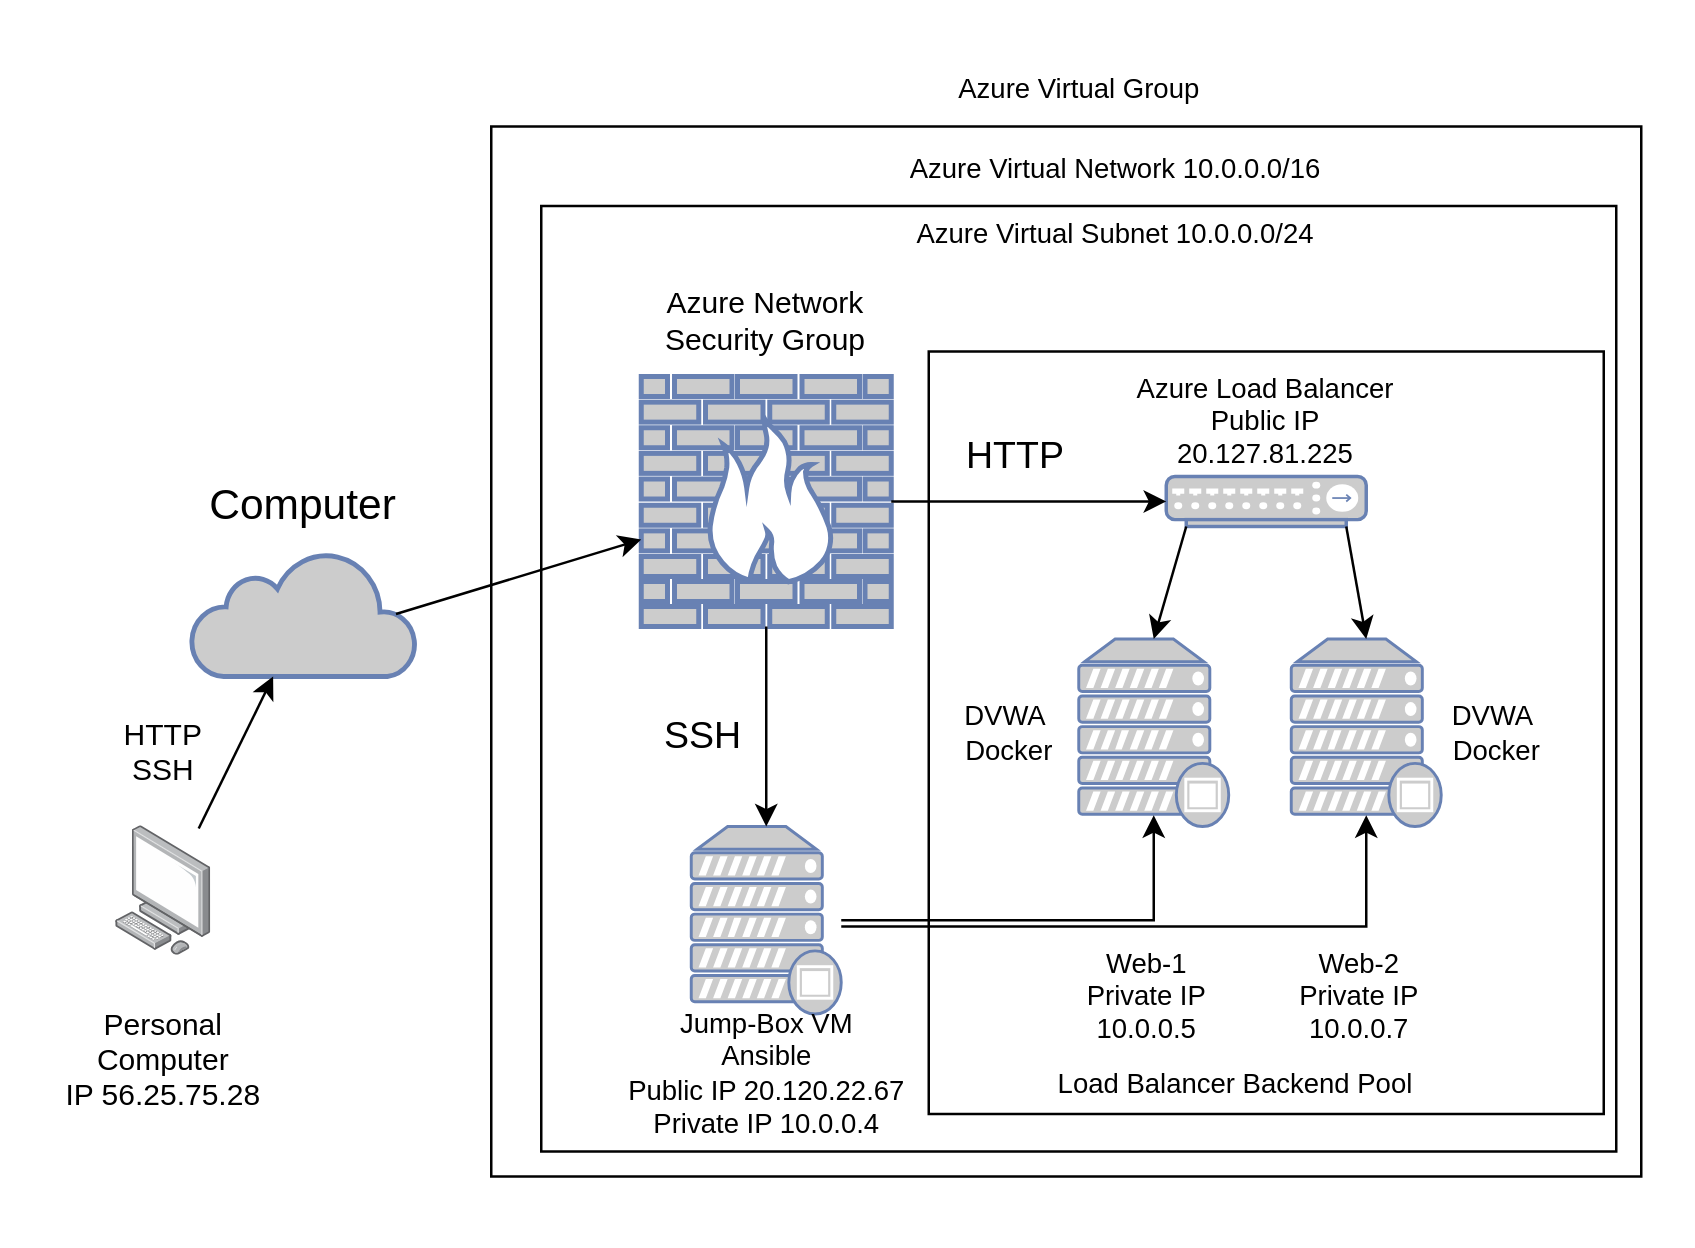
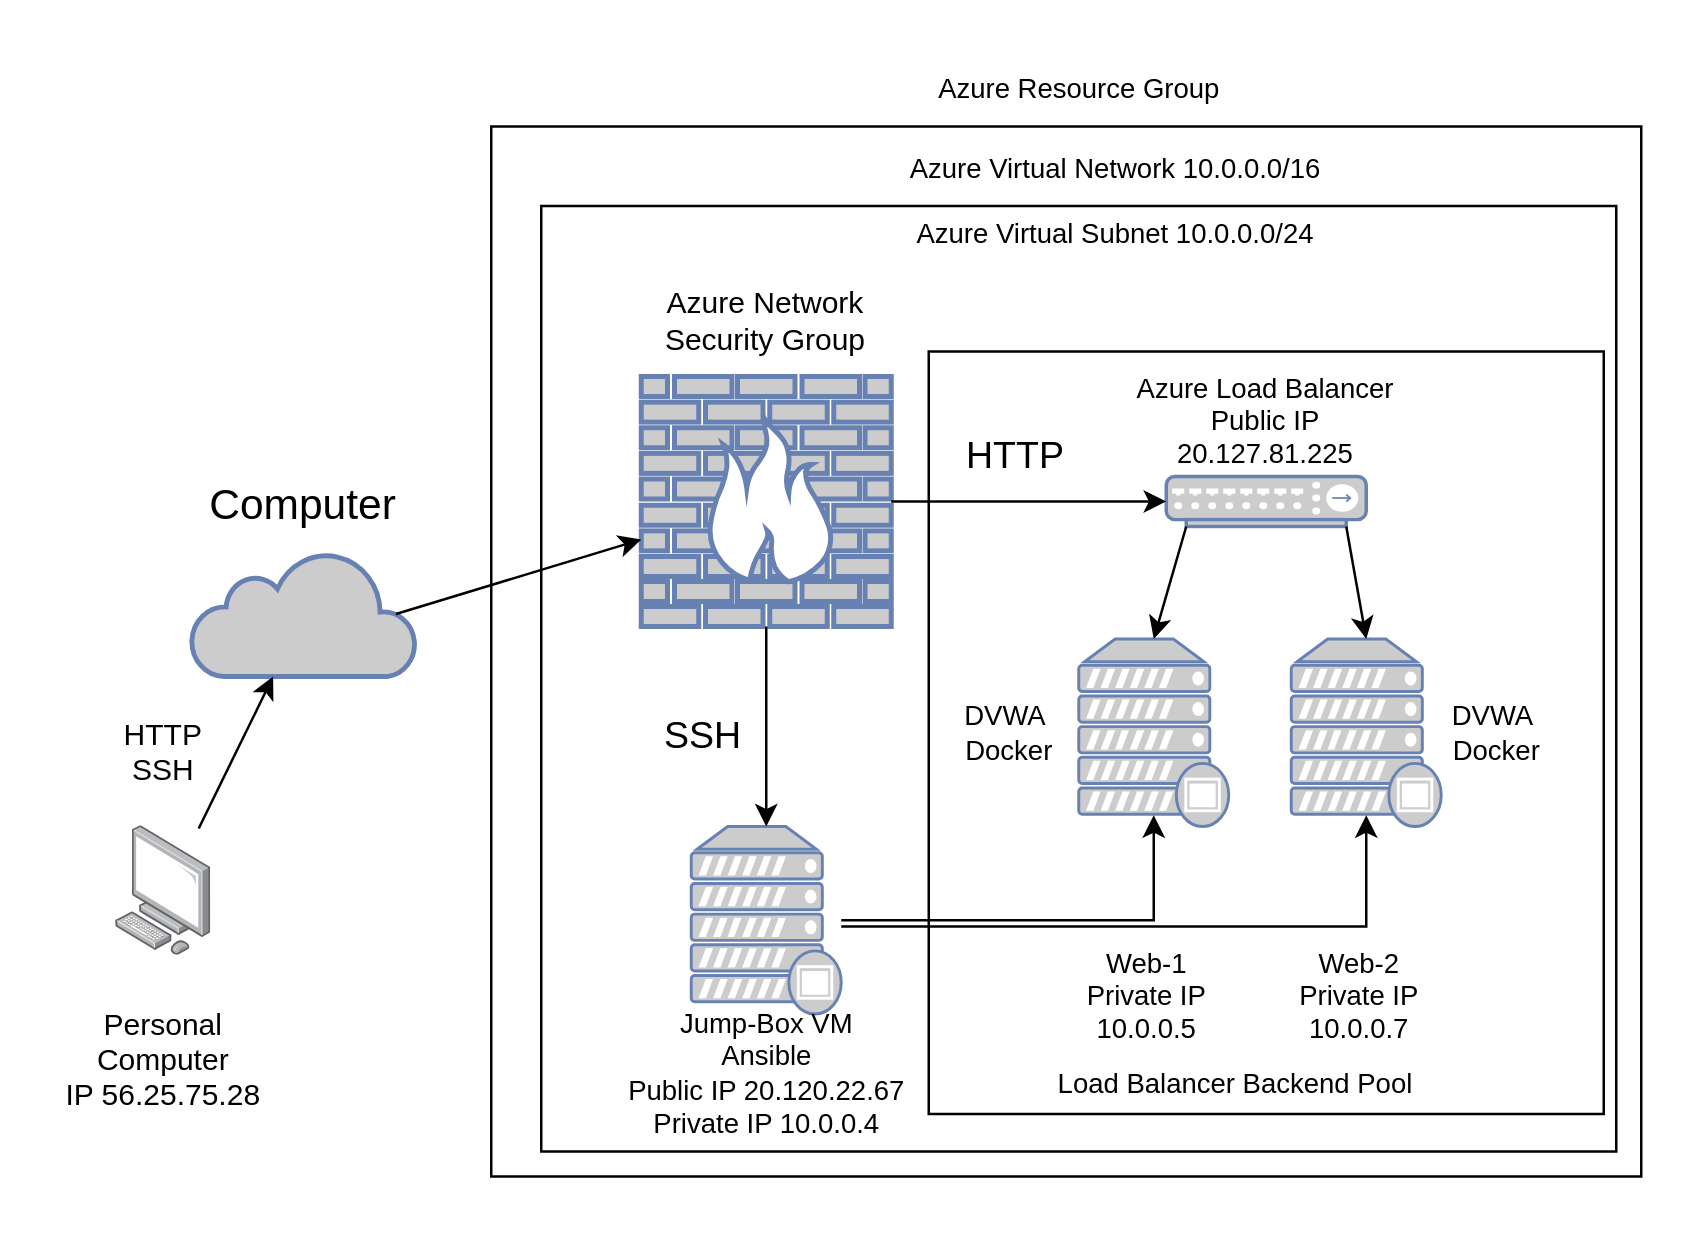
(1080, 89) -> (1080, 89)
